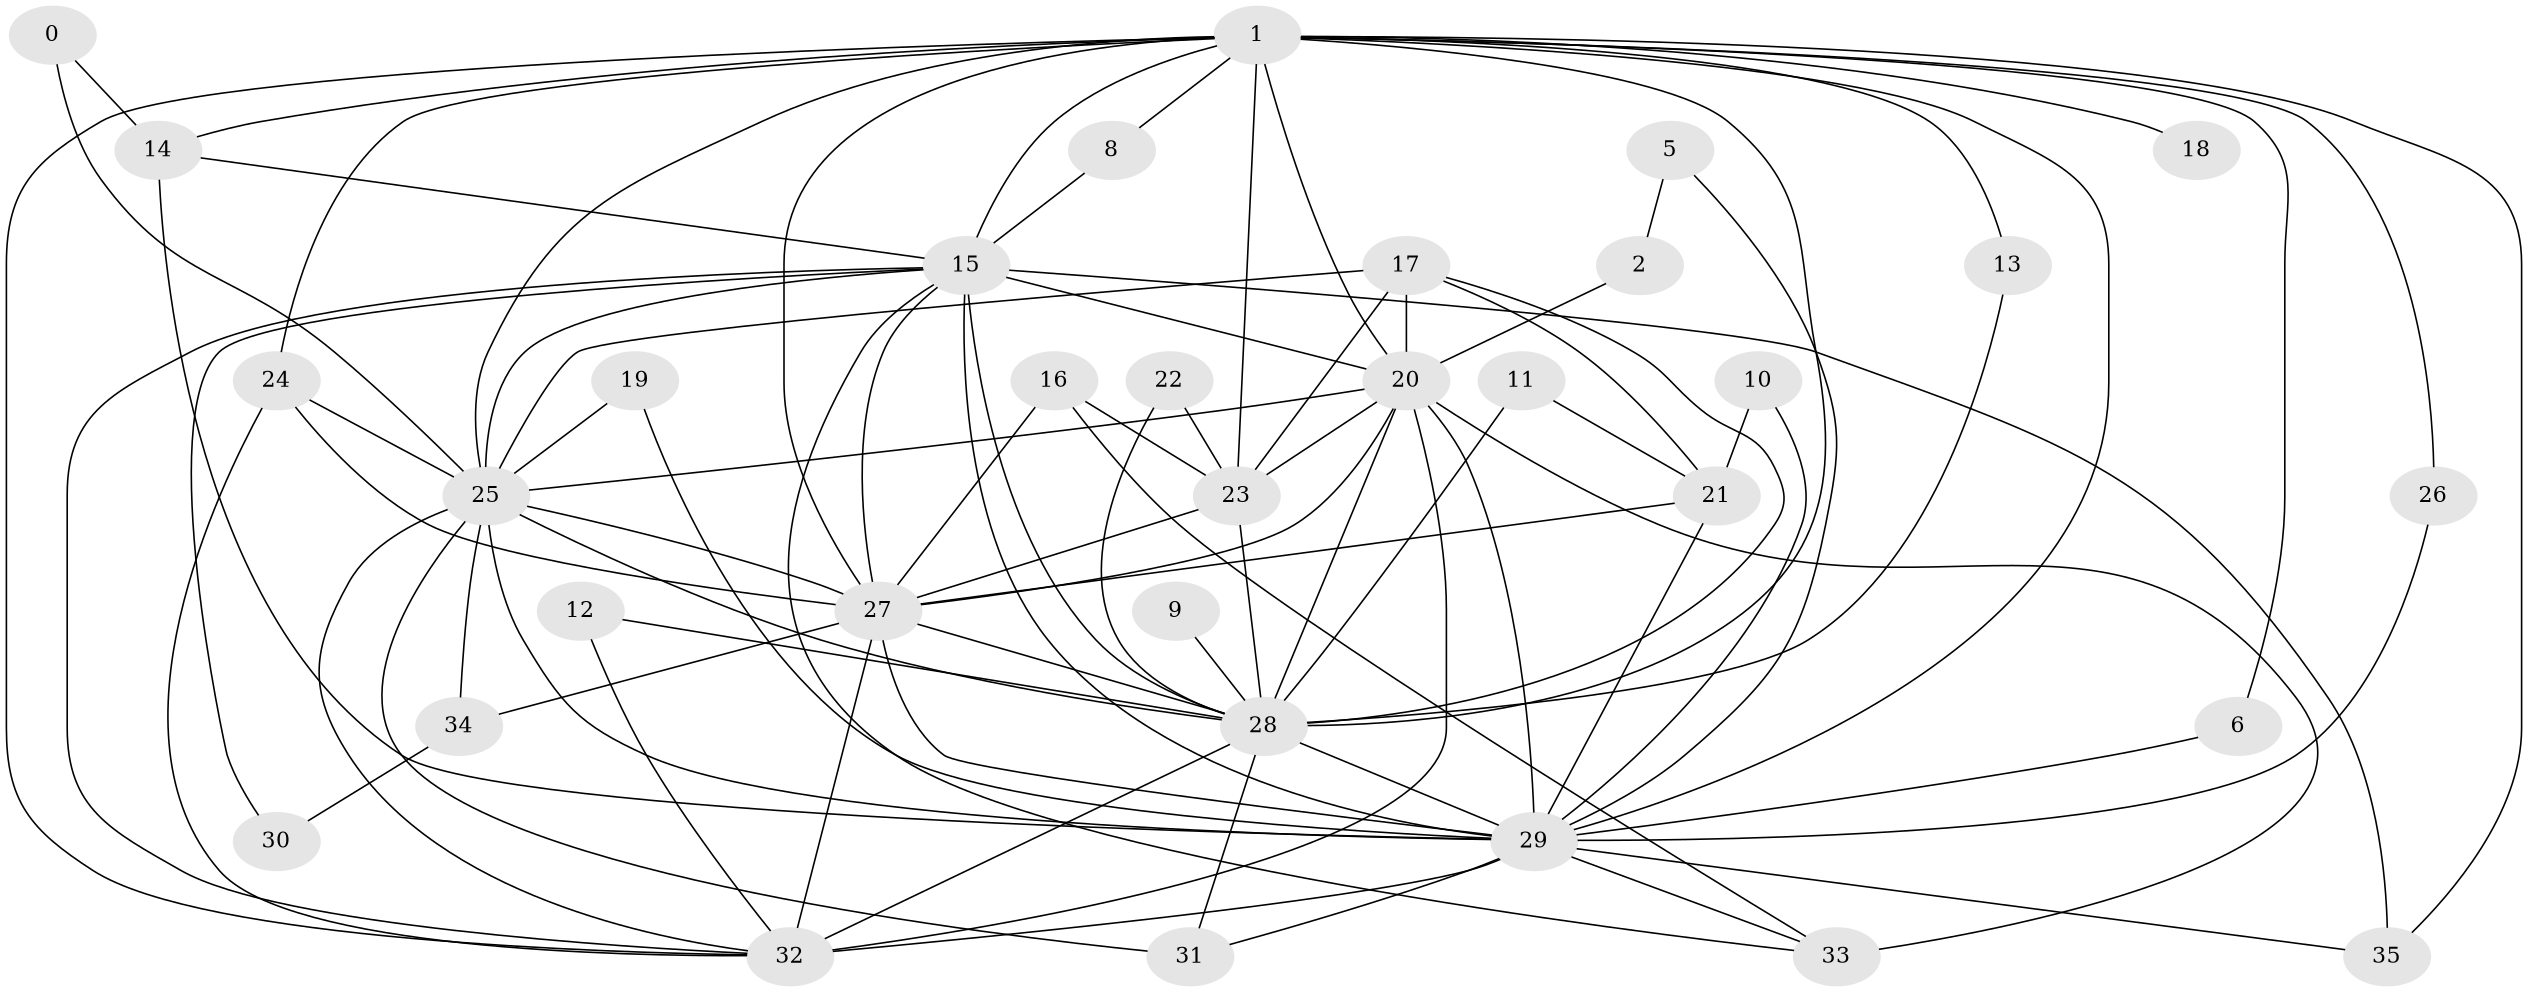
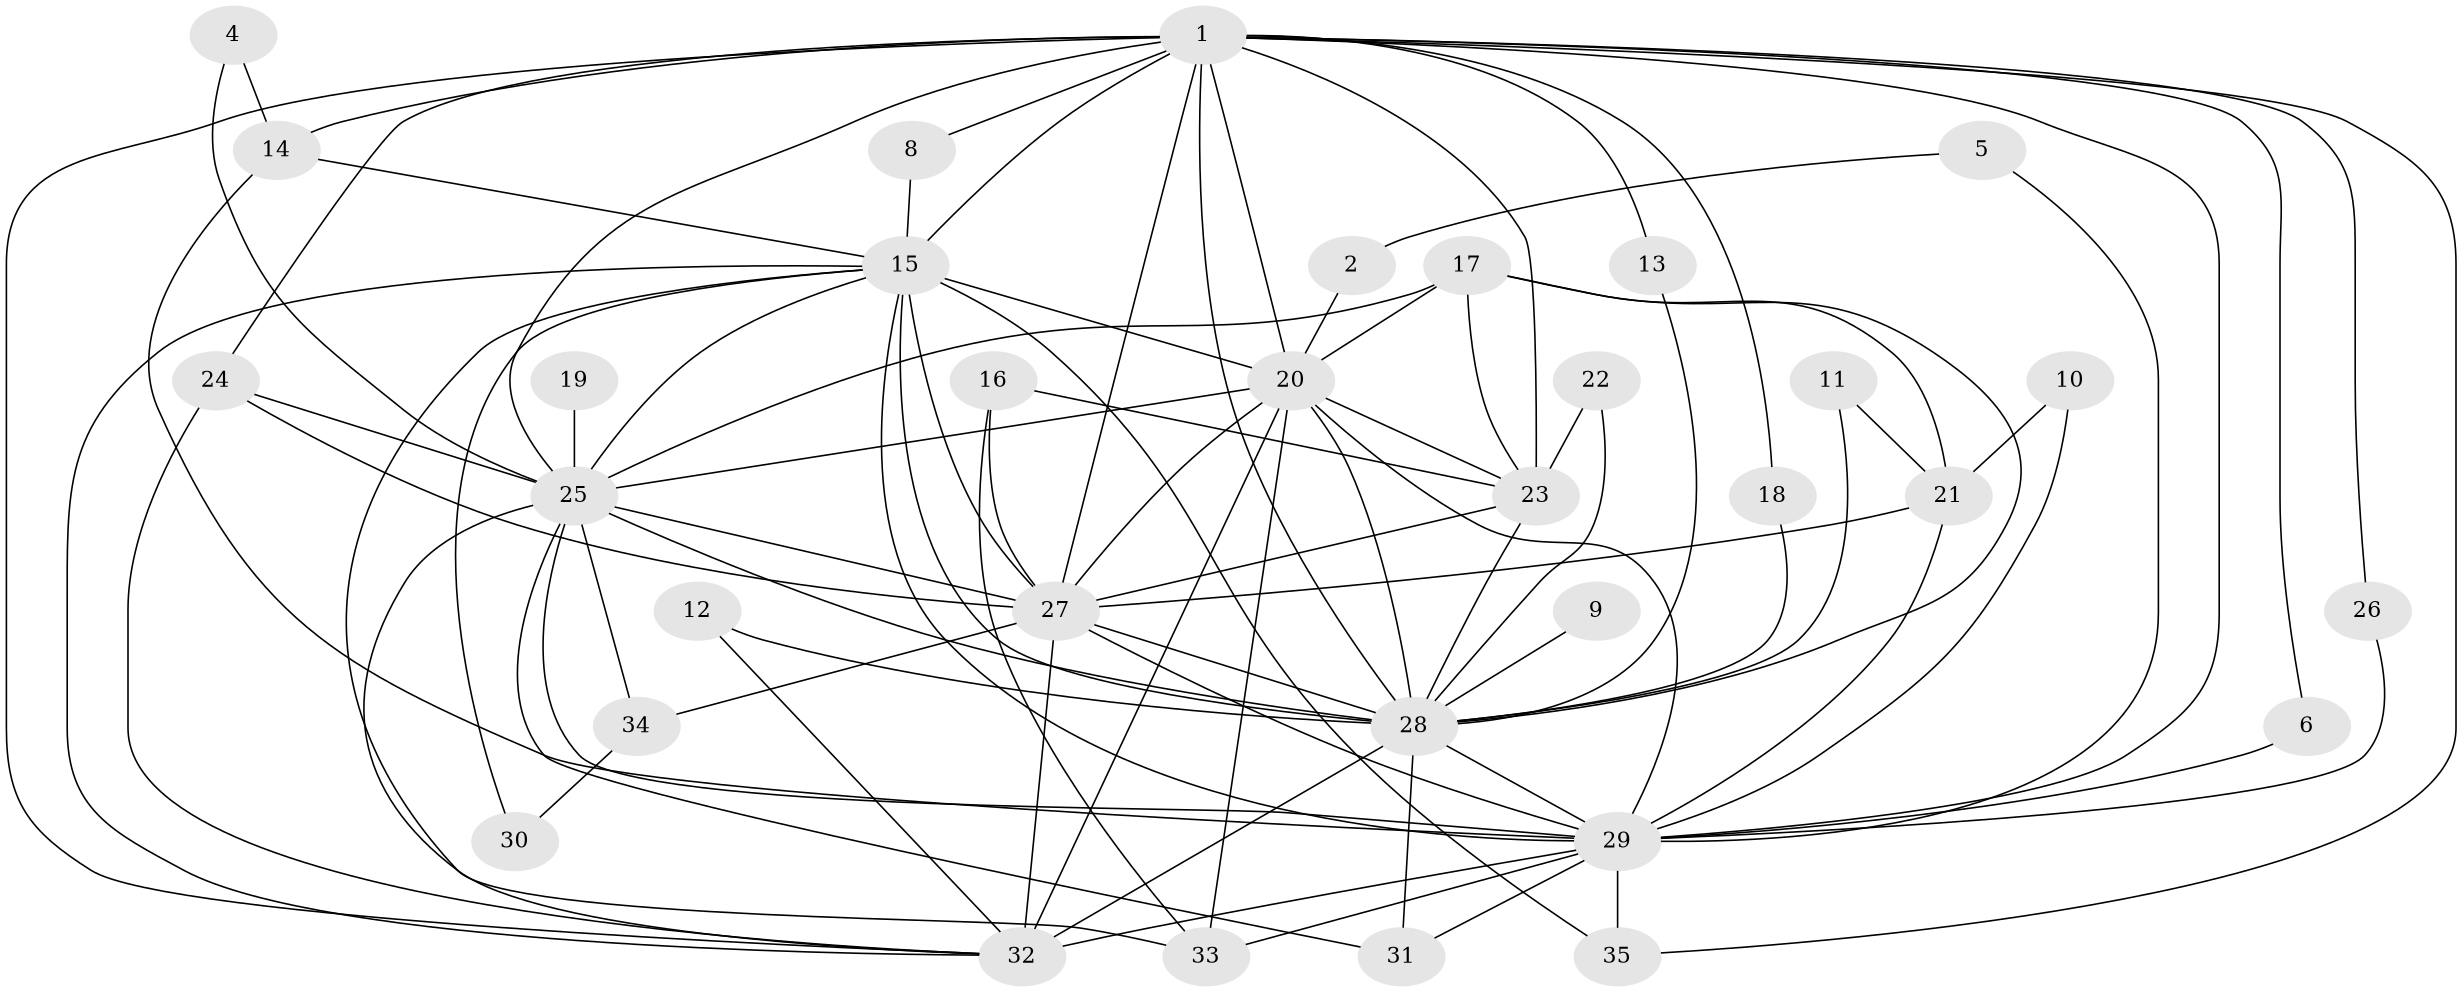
(53, 35) -> (234, 35)
none -> (1749, 655)
(975, 782) -> none
